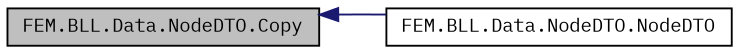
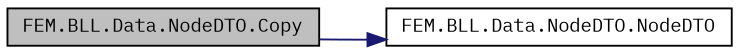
(362, 14) -> (343, 40)
